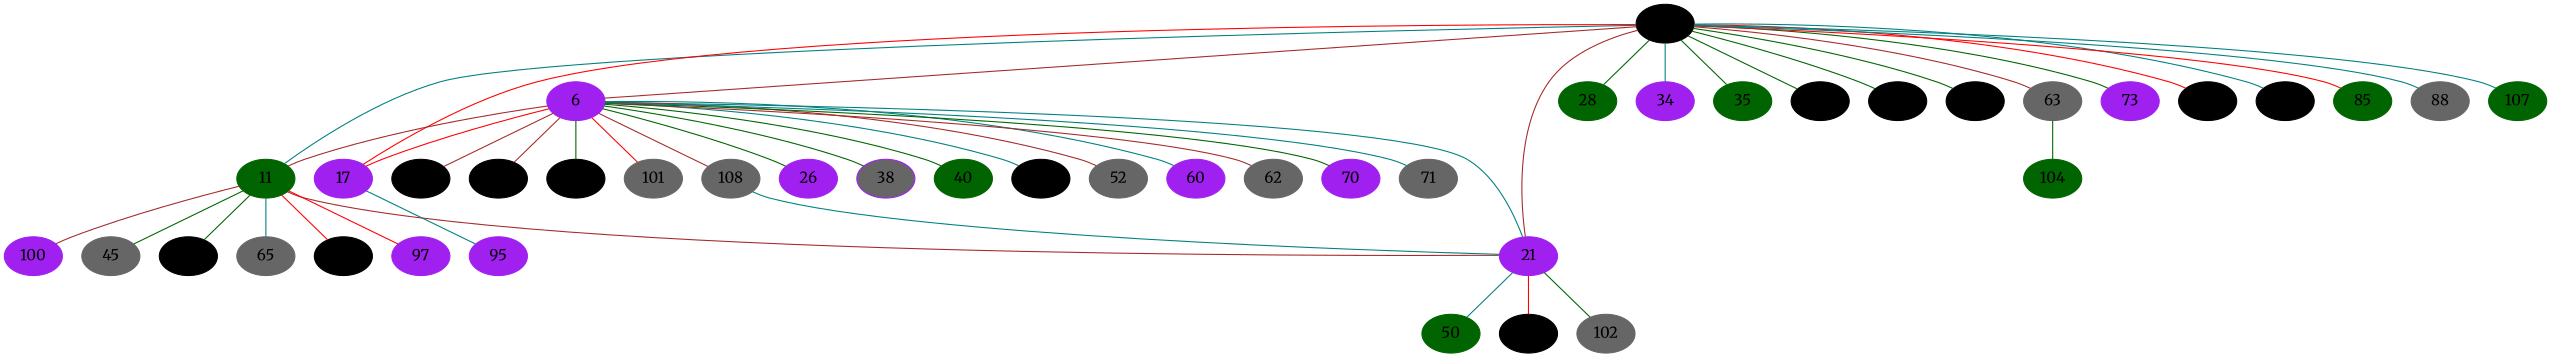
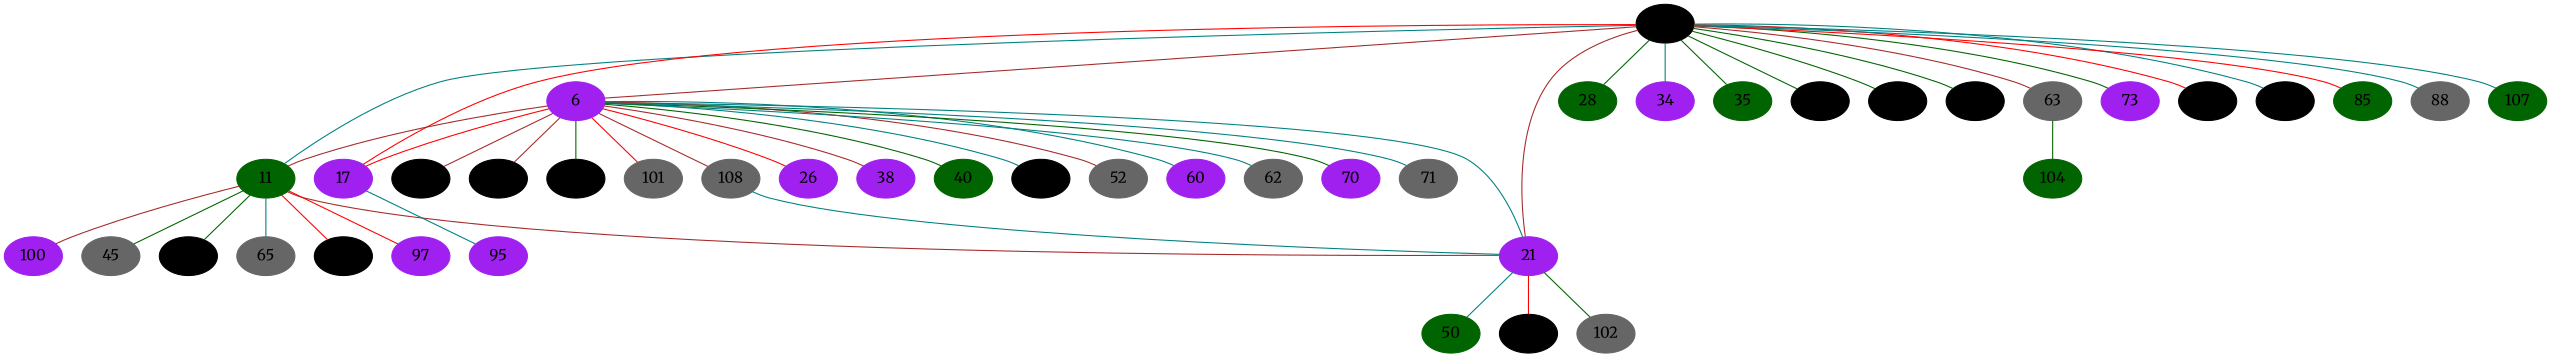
(736, 129) -> (736, 129)
(695, 134) -> (695, 134)
(1092, 136) -> (1092, 136)
(886, 179) -> (886, 179)
